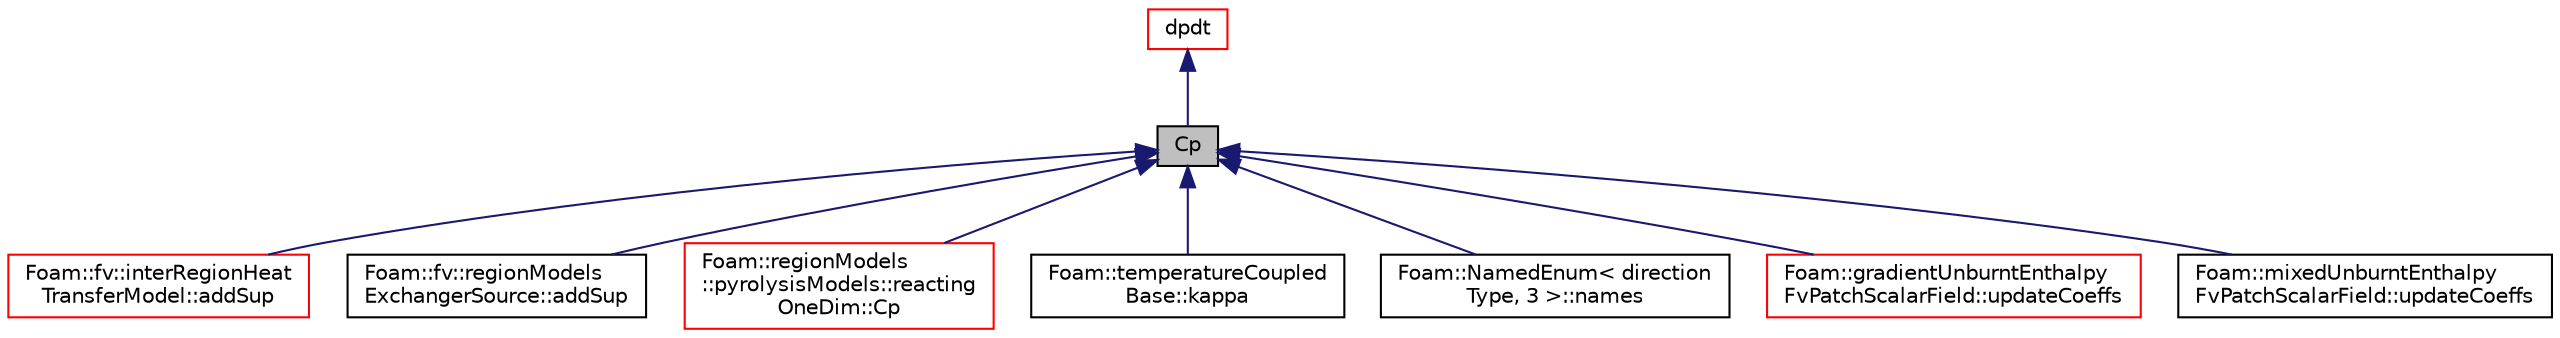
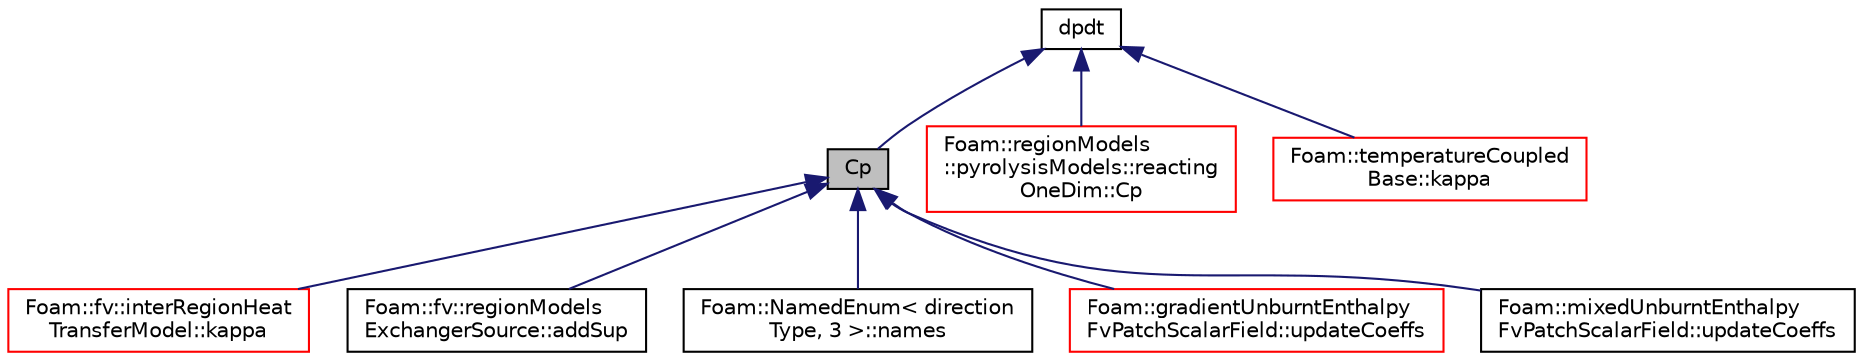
(1188, 29) -> (1081, 29)
(1041, 205) -> (1081, 99)
(1188, 221) -> (1248, 96)
(159, 286) -> (159, 320)
(1188, 286) -> (1430, 169)
